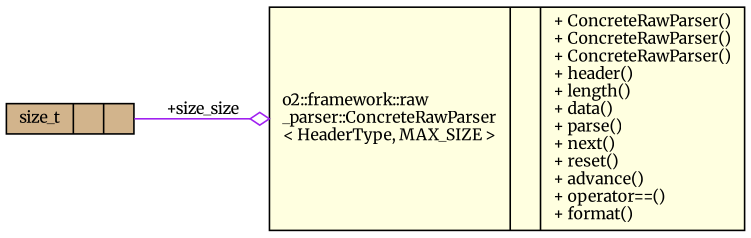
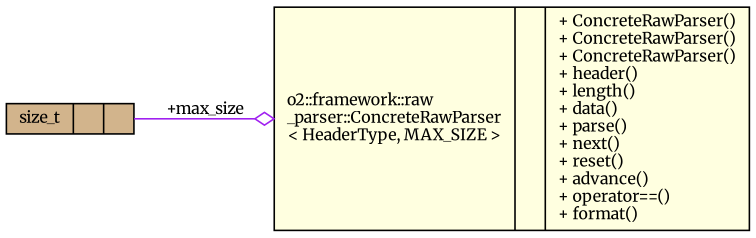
(202, 110) -> (204, 110)
